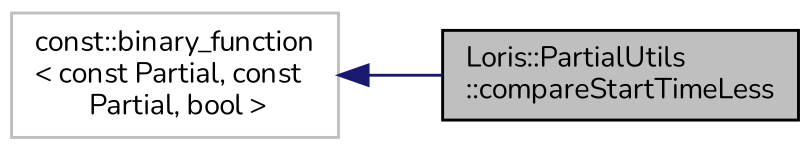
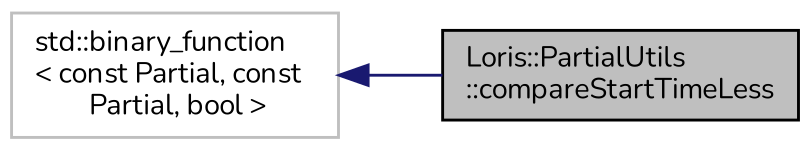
(175, 75) -> (175, 75)
